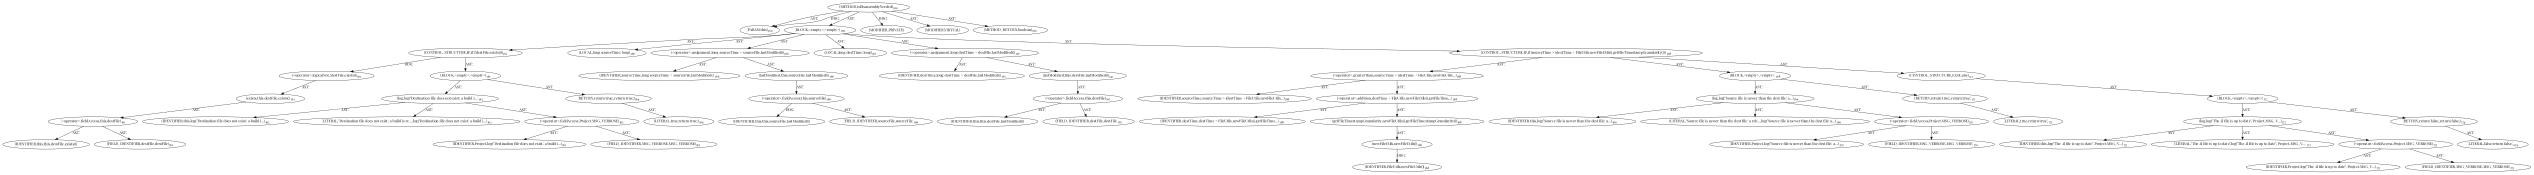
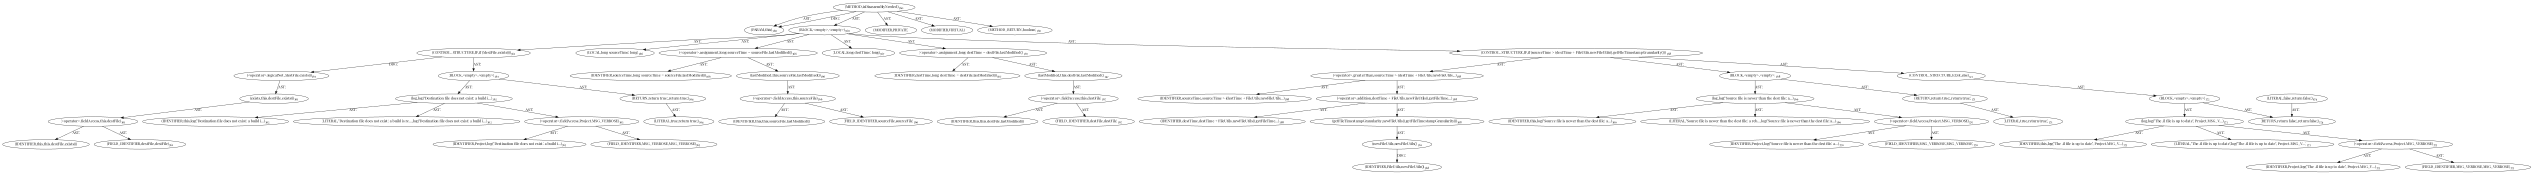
(884, 19) -> (888, 19)
(791, 110) -> (785, 110)
(2462, 133) -> (2292, 109)
(1420, 144) -> (1420, 144)
